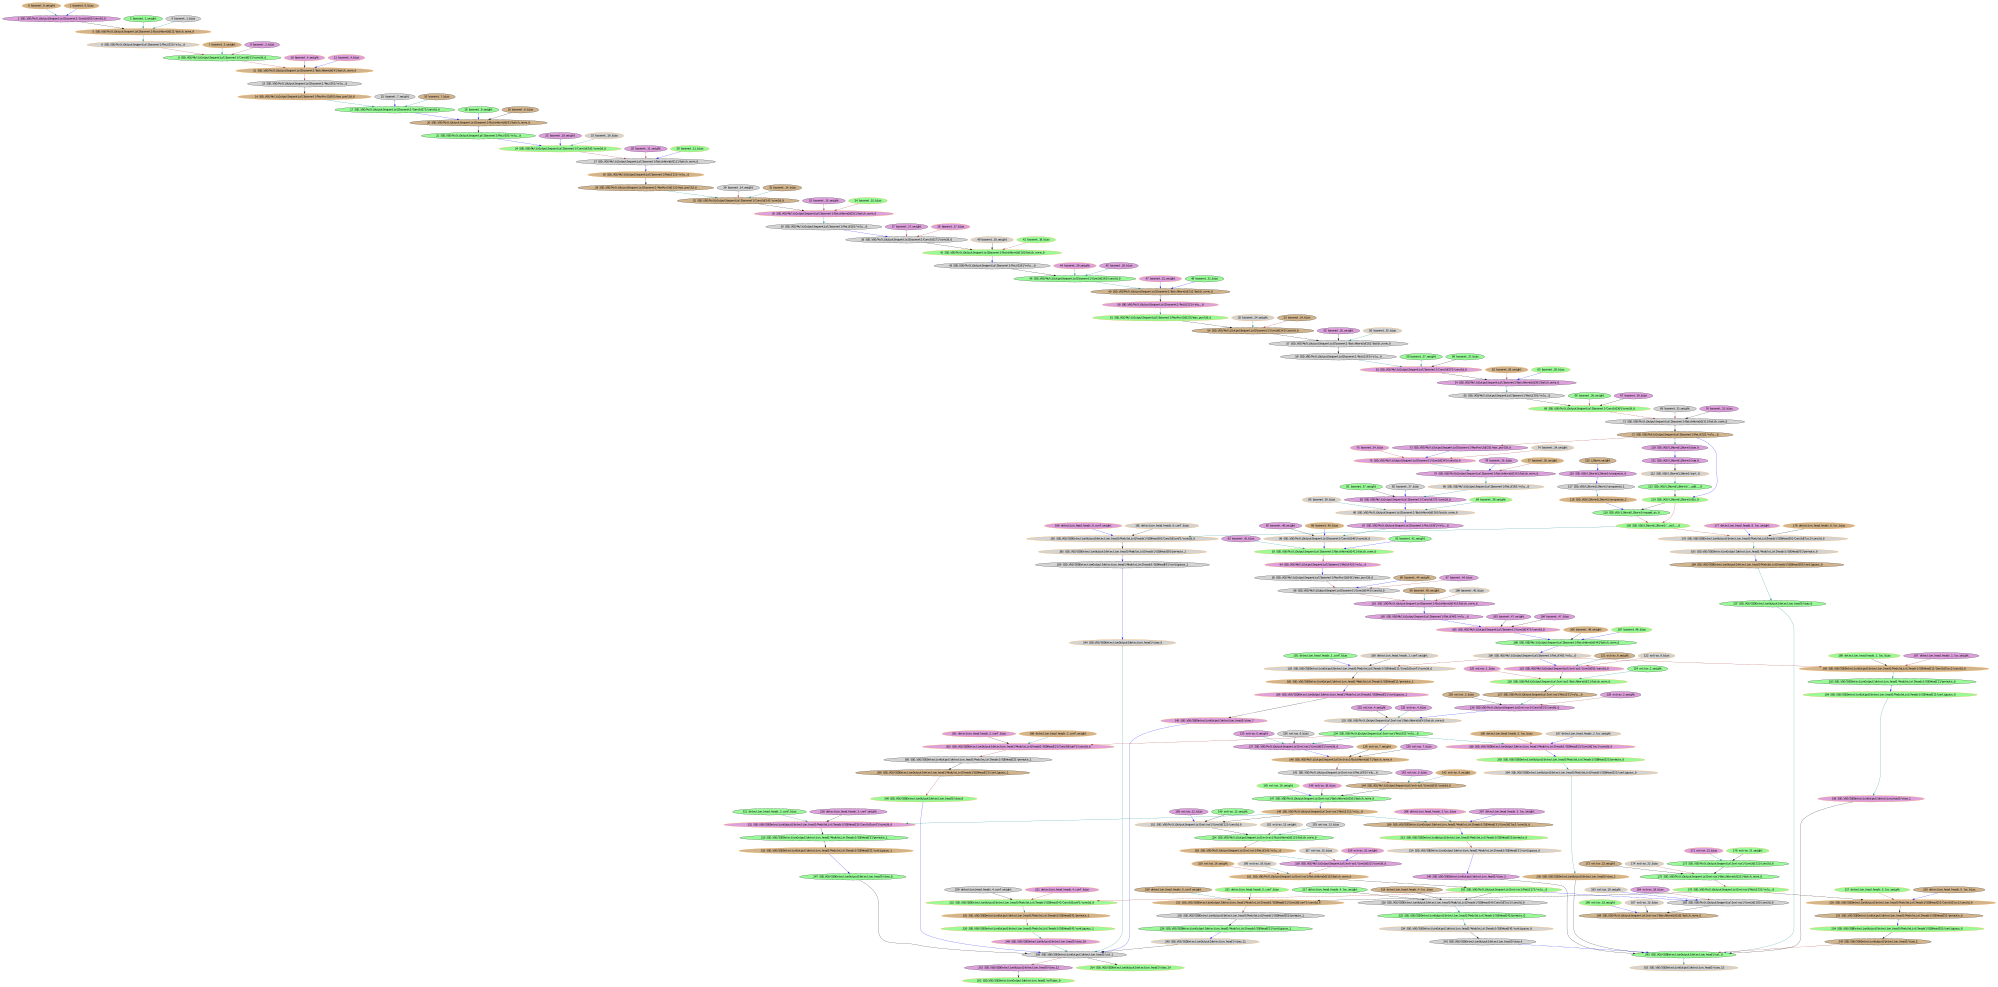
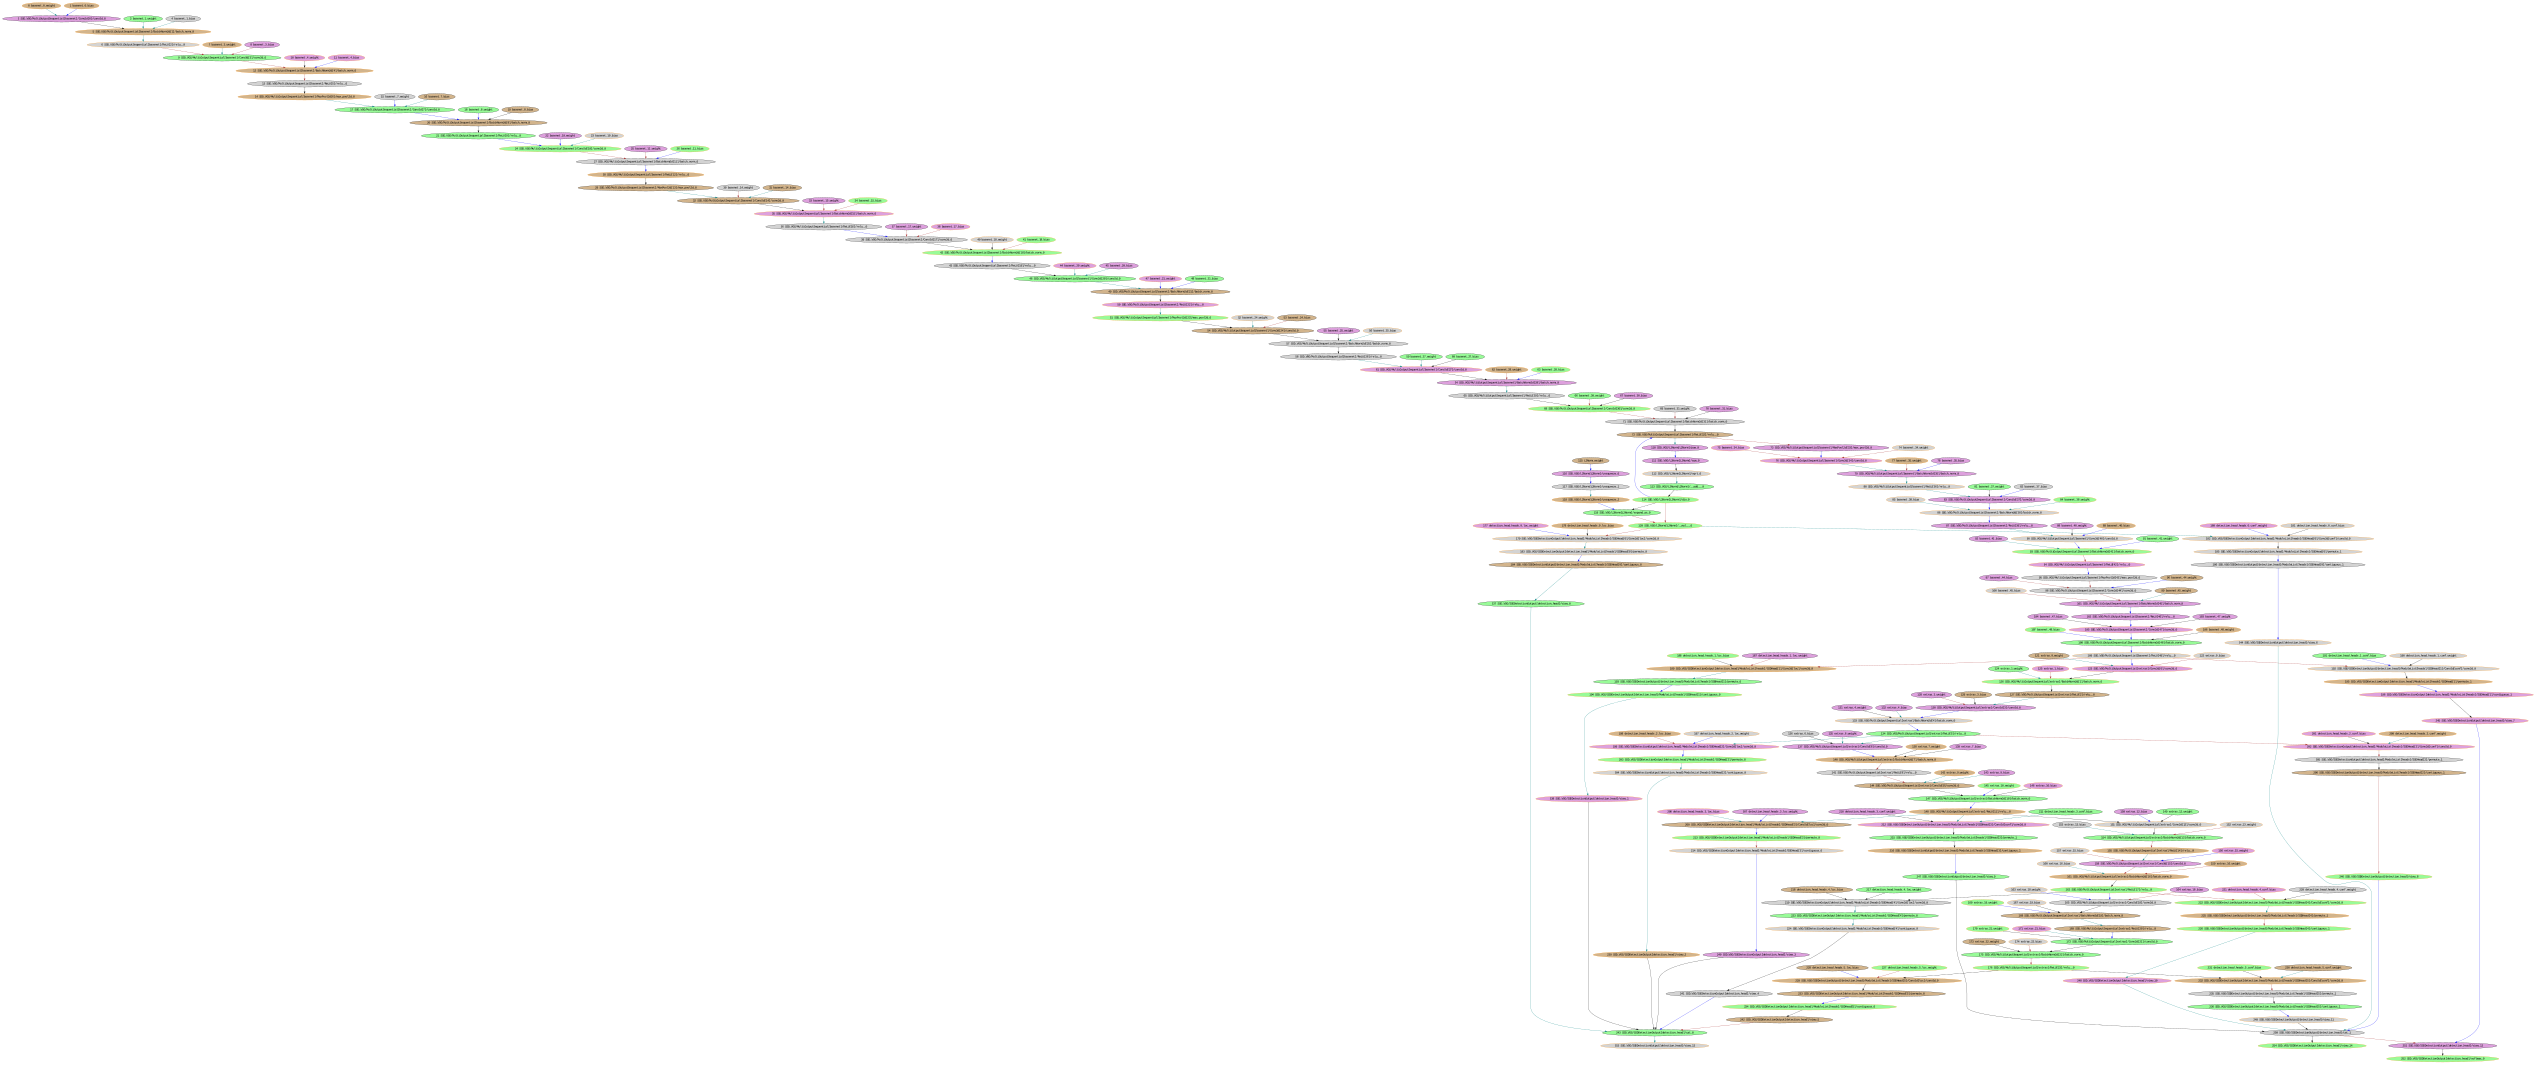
(1717, 469) -> (1635, 468)
(1129, 824) -> (2480, 889)
none -> (2112, 929)
